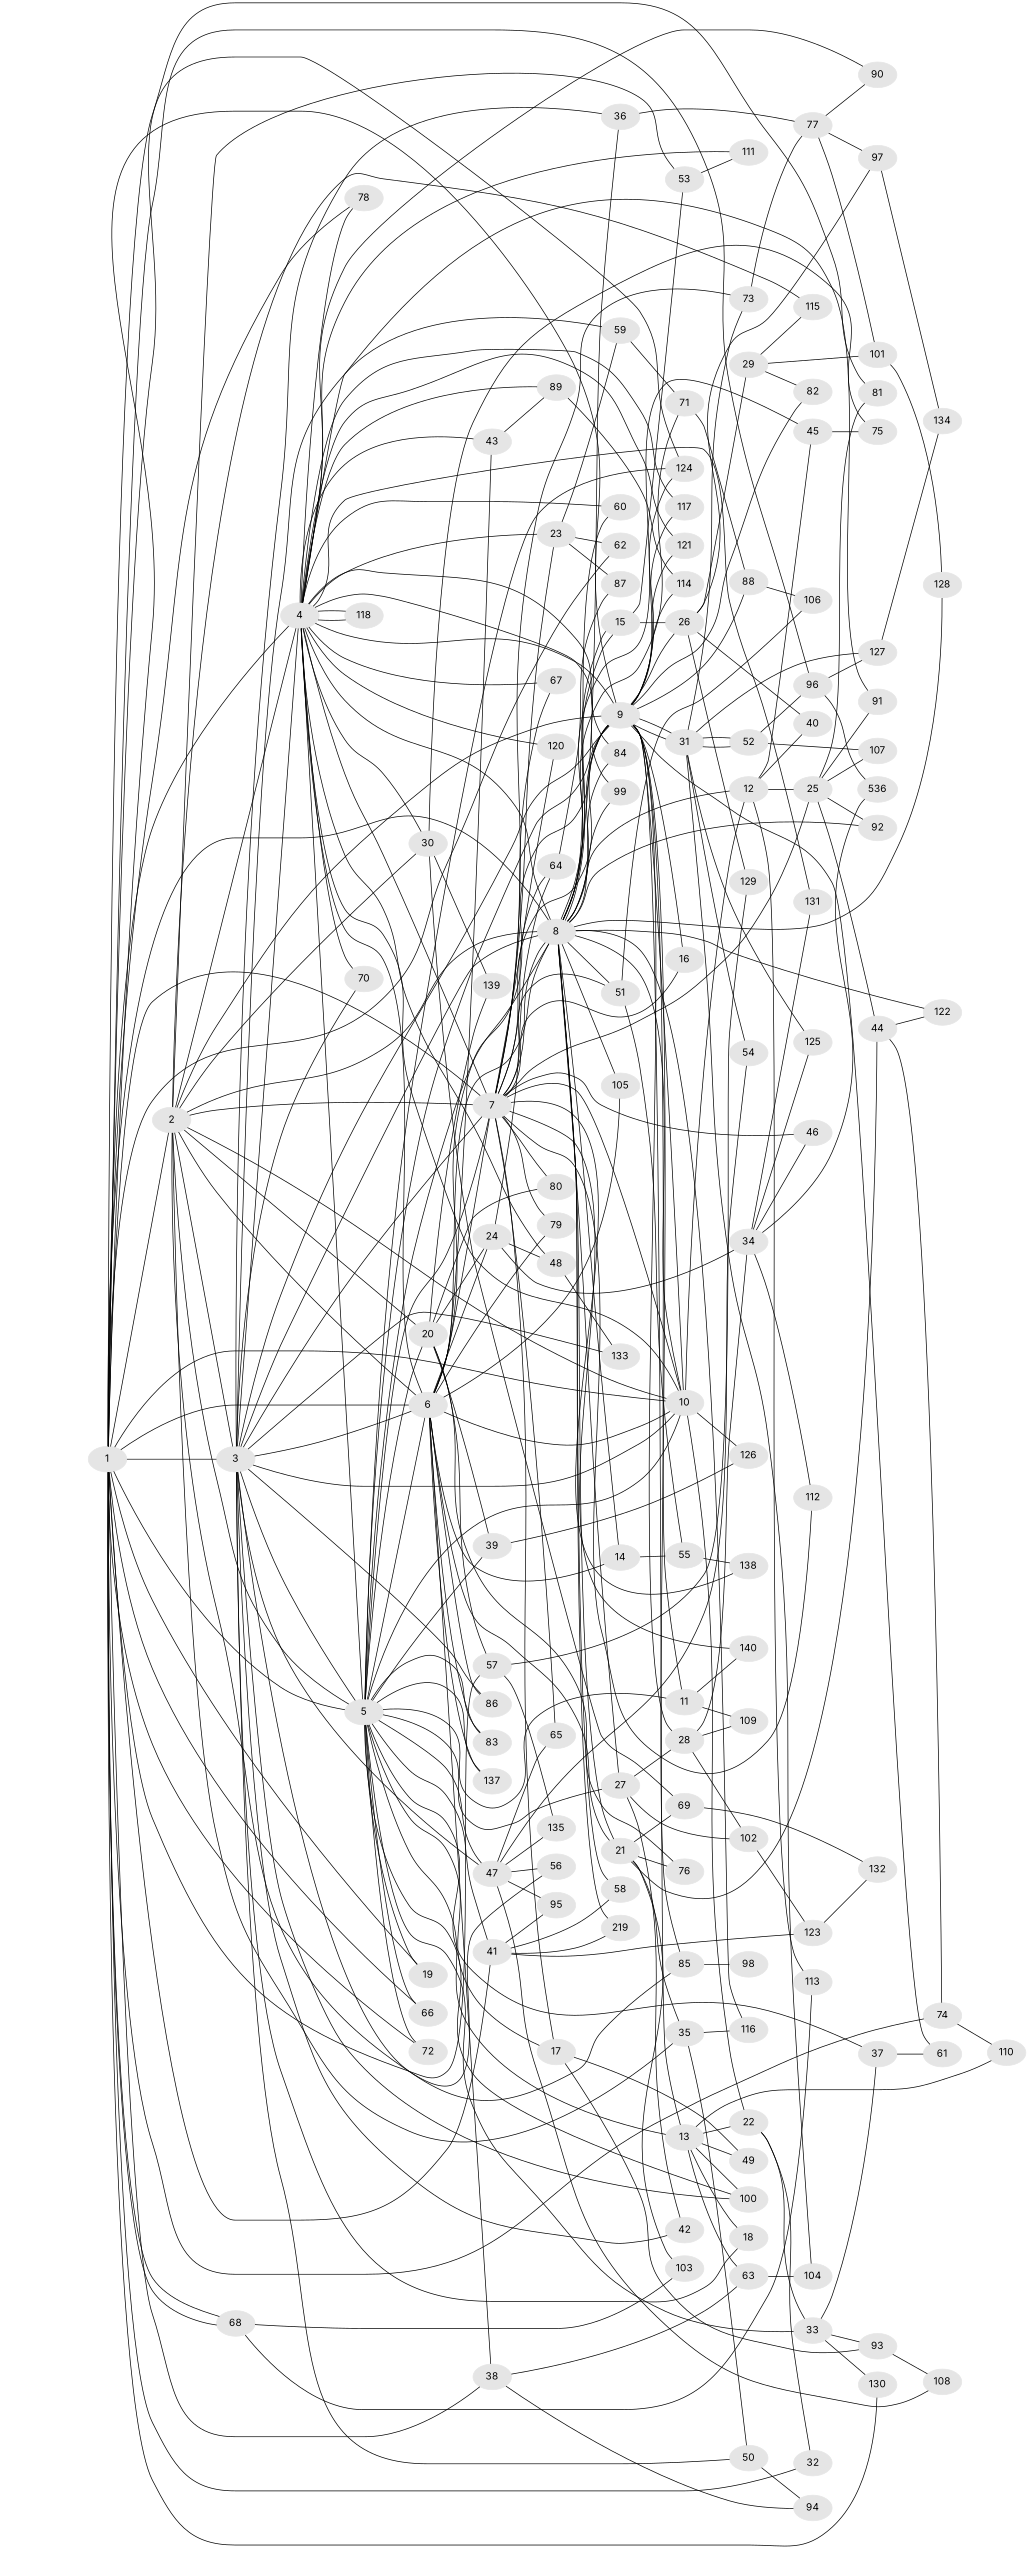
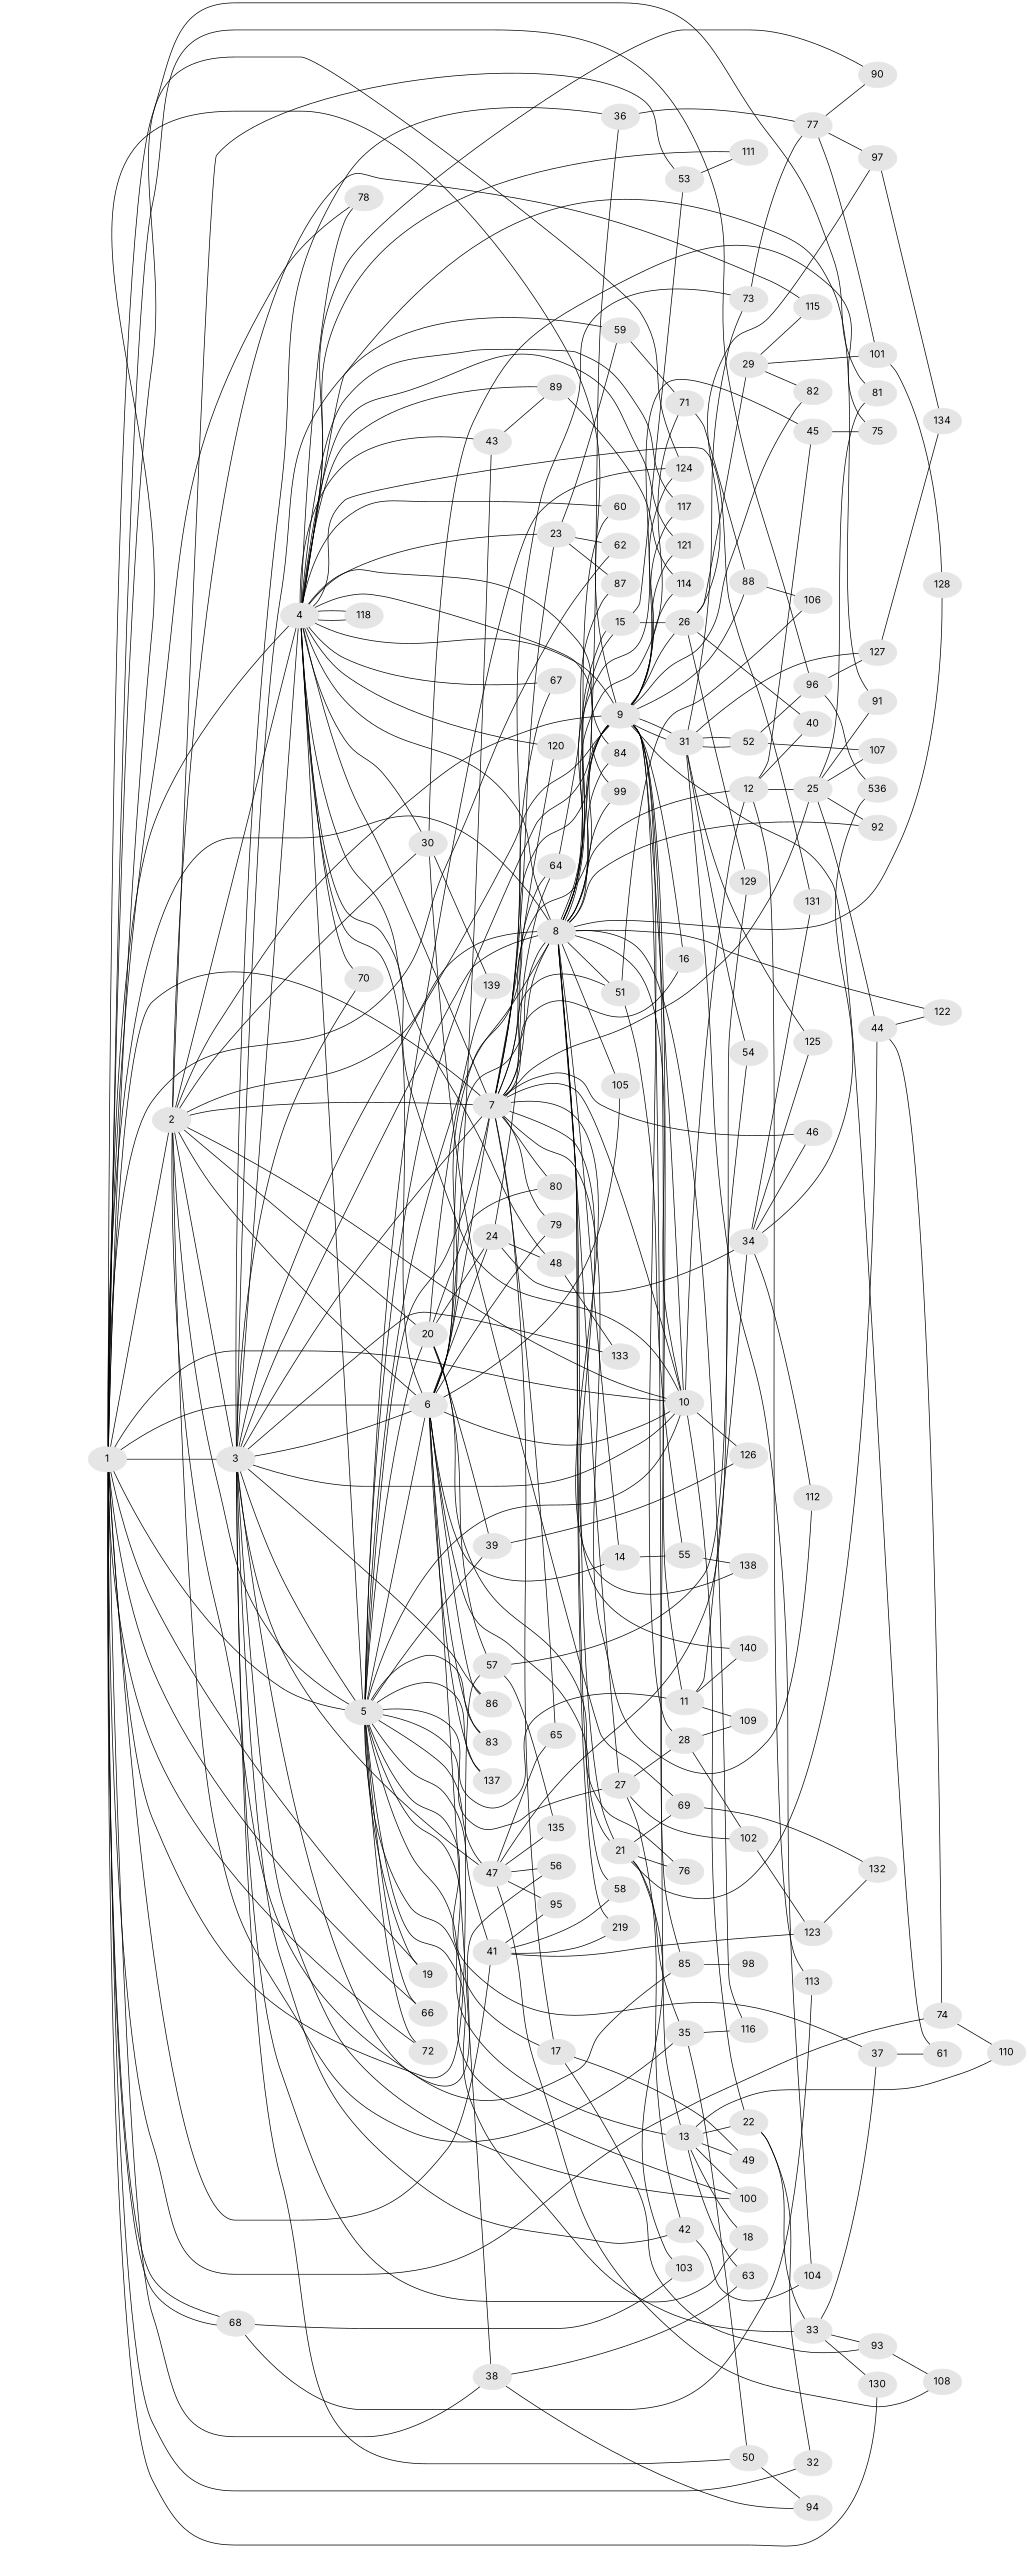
(726, 1519) -> (731, 1420)
(781, 2276) -> (733, 2297)
